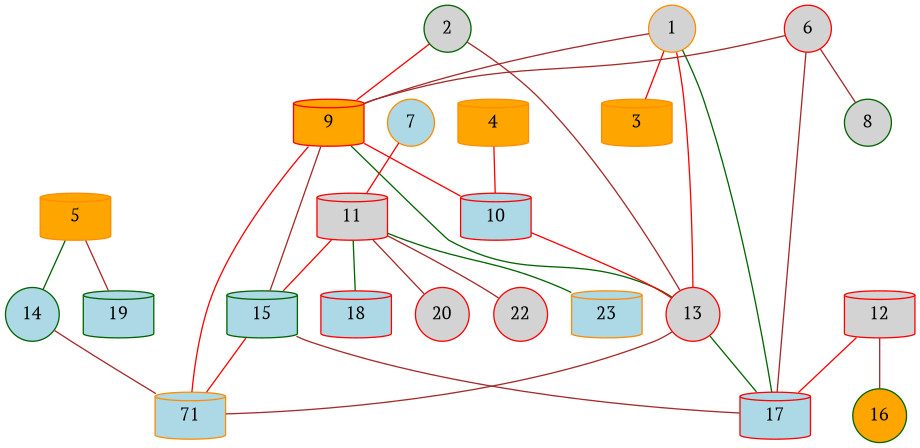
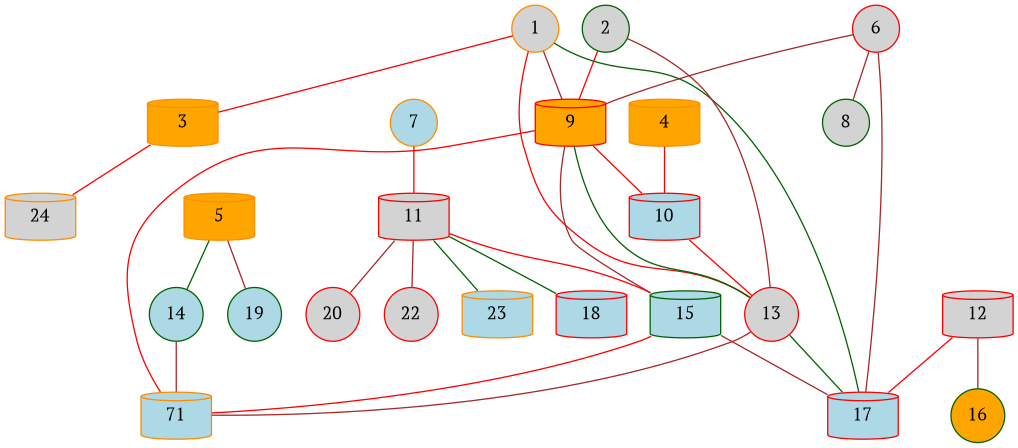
none -> (40, 217)
(119, 314) -> (255, 314)
